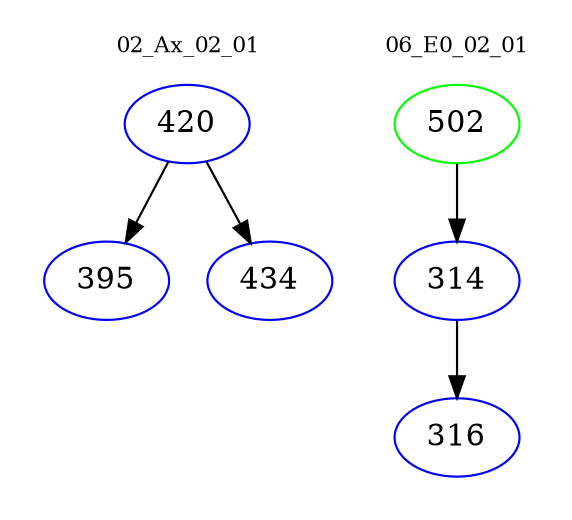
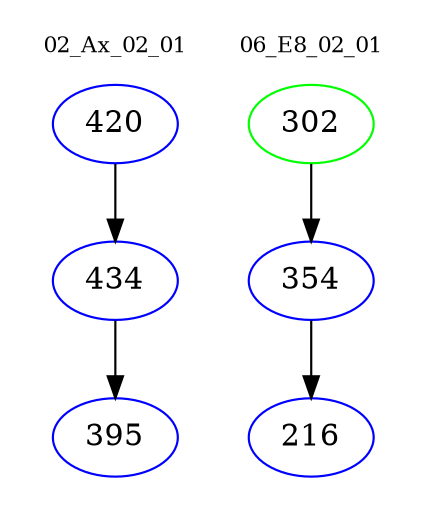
(457, 47) -> (311, 47)
(457, 124) -> (311, 124)
(152, 192) -> (115, 348)
(457, 281) -> (311, 281)
(457, 437) -> (311, 437)
